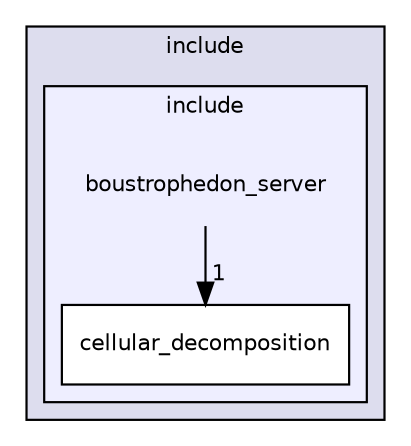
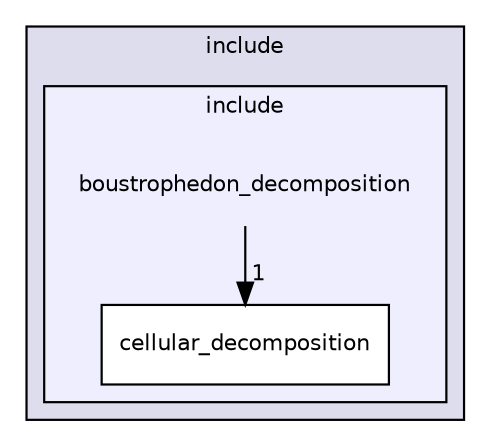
(206, 186) -> (245, 186)
